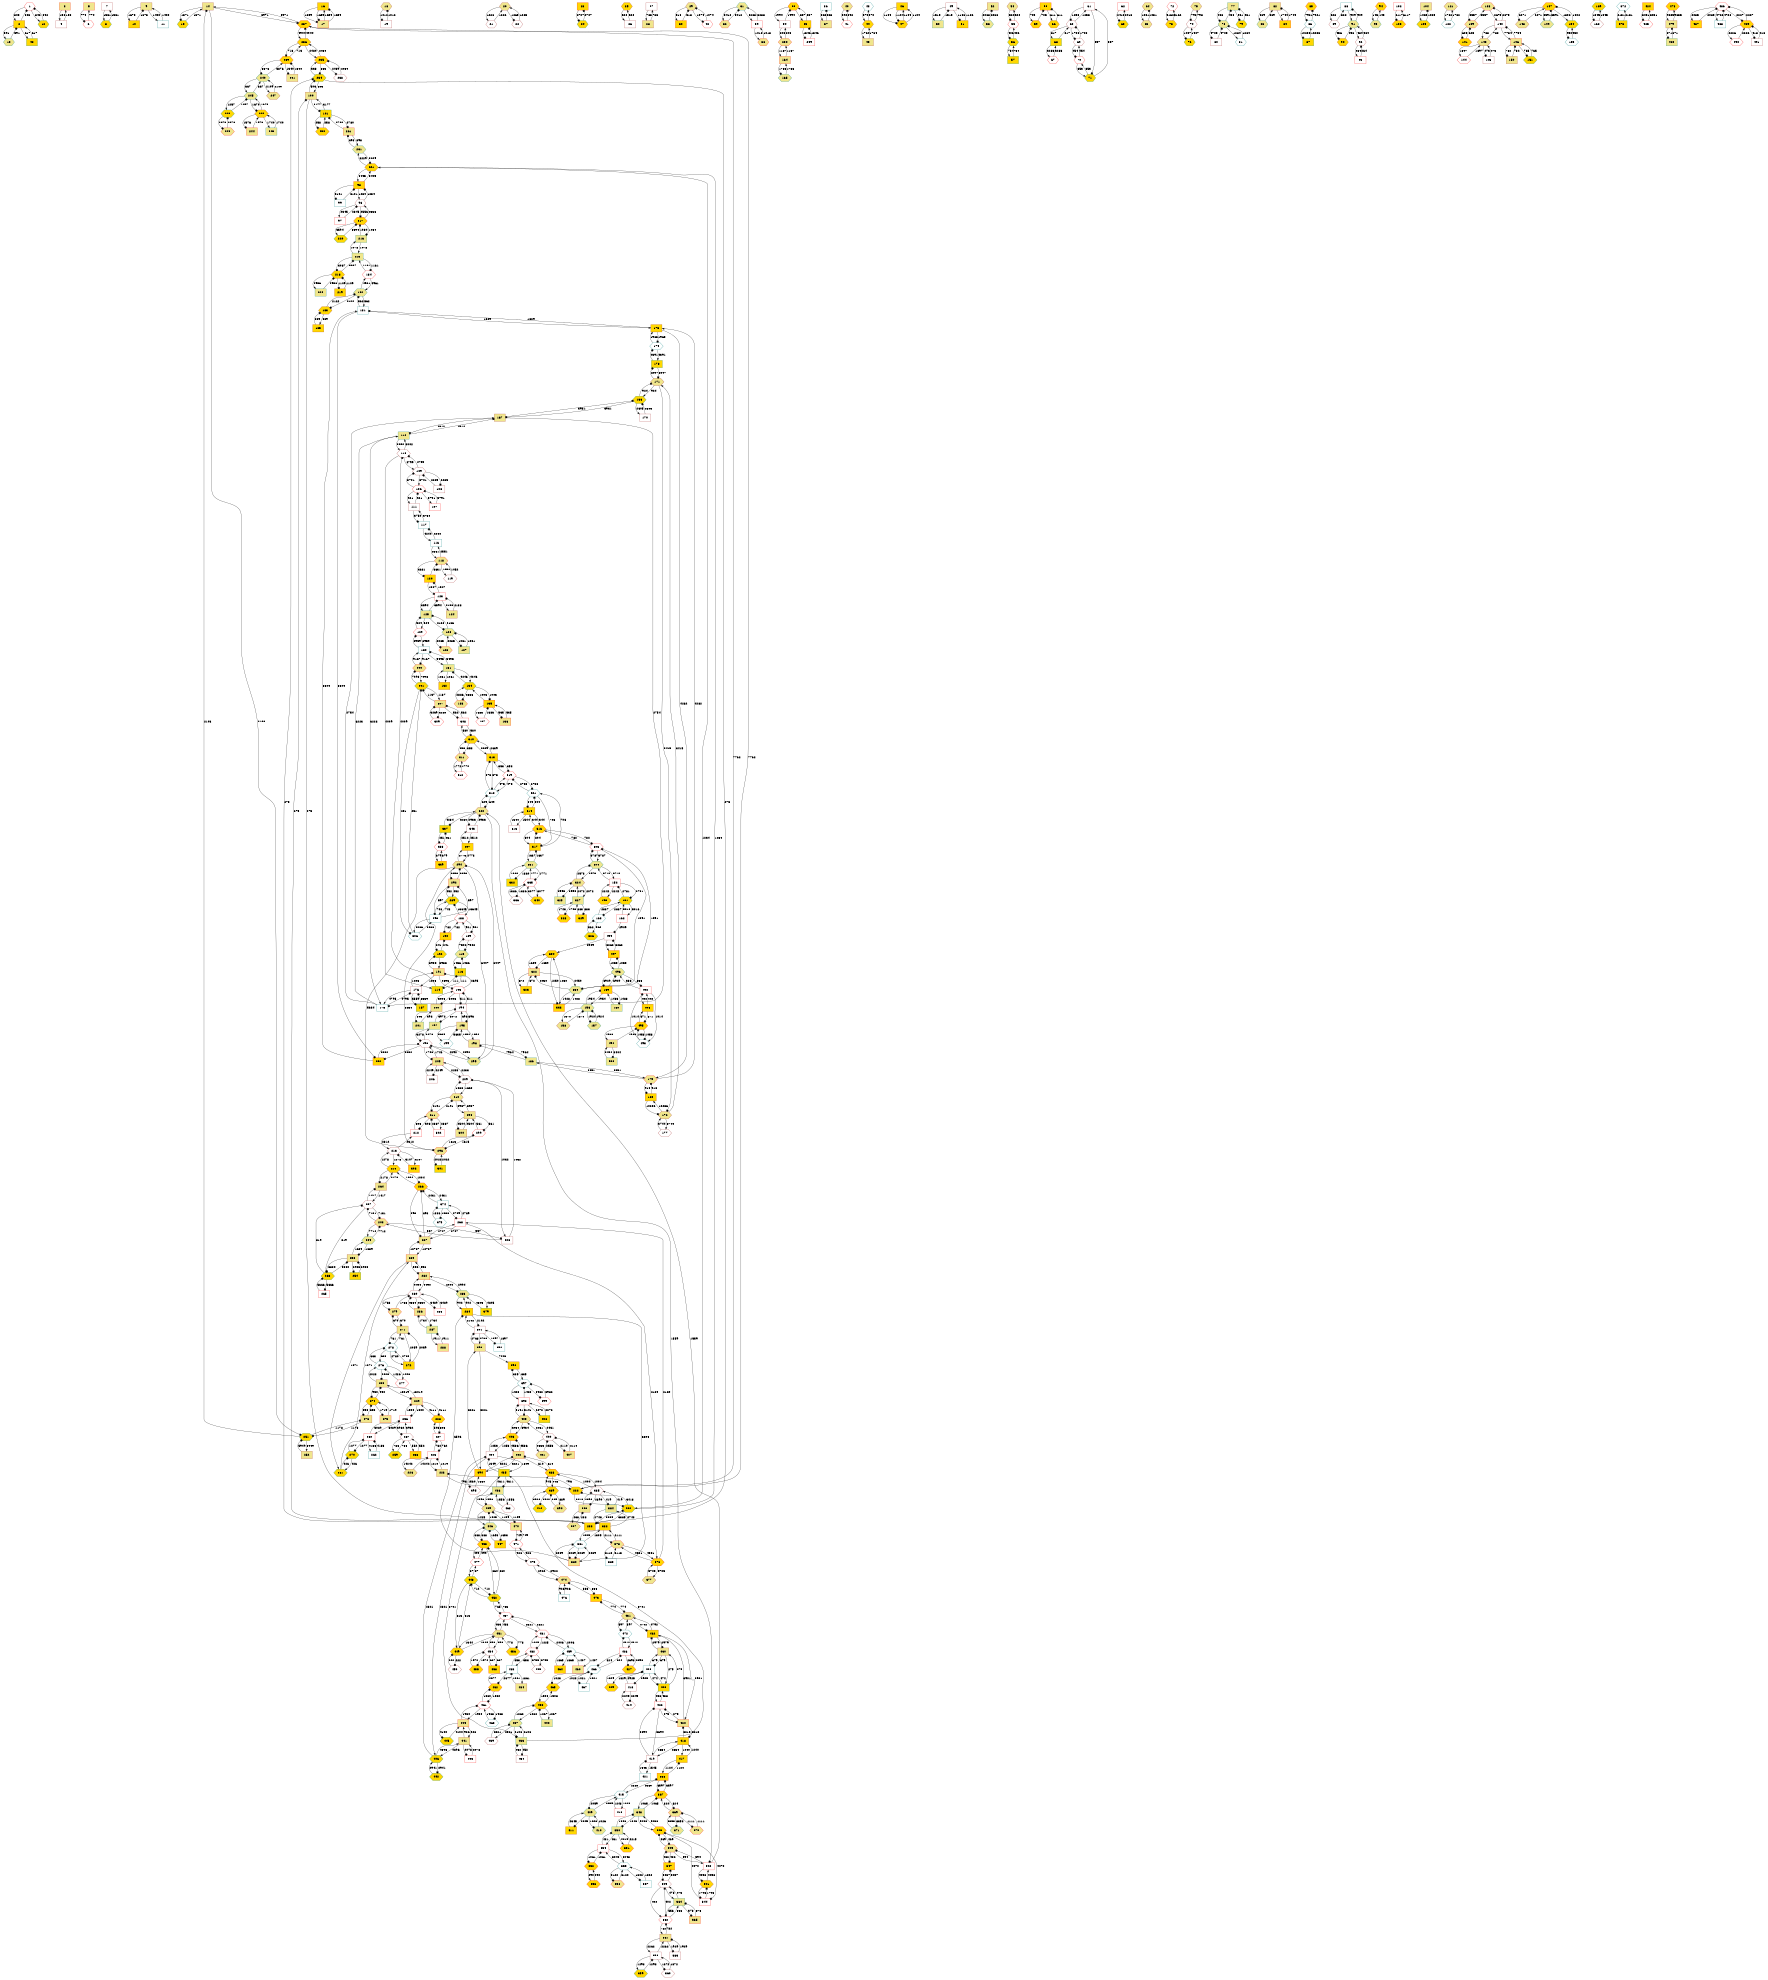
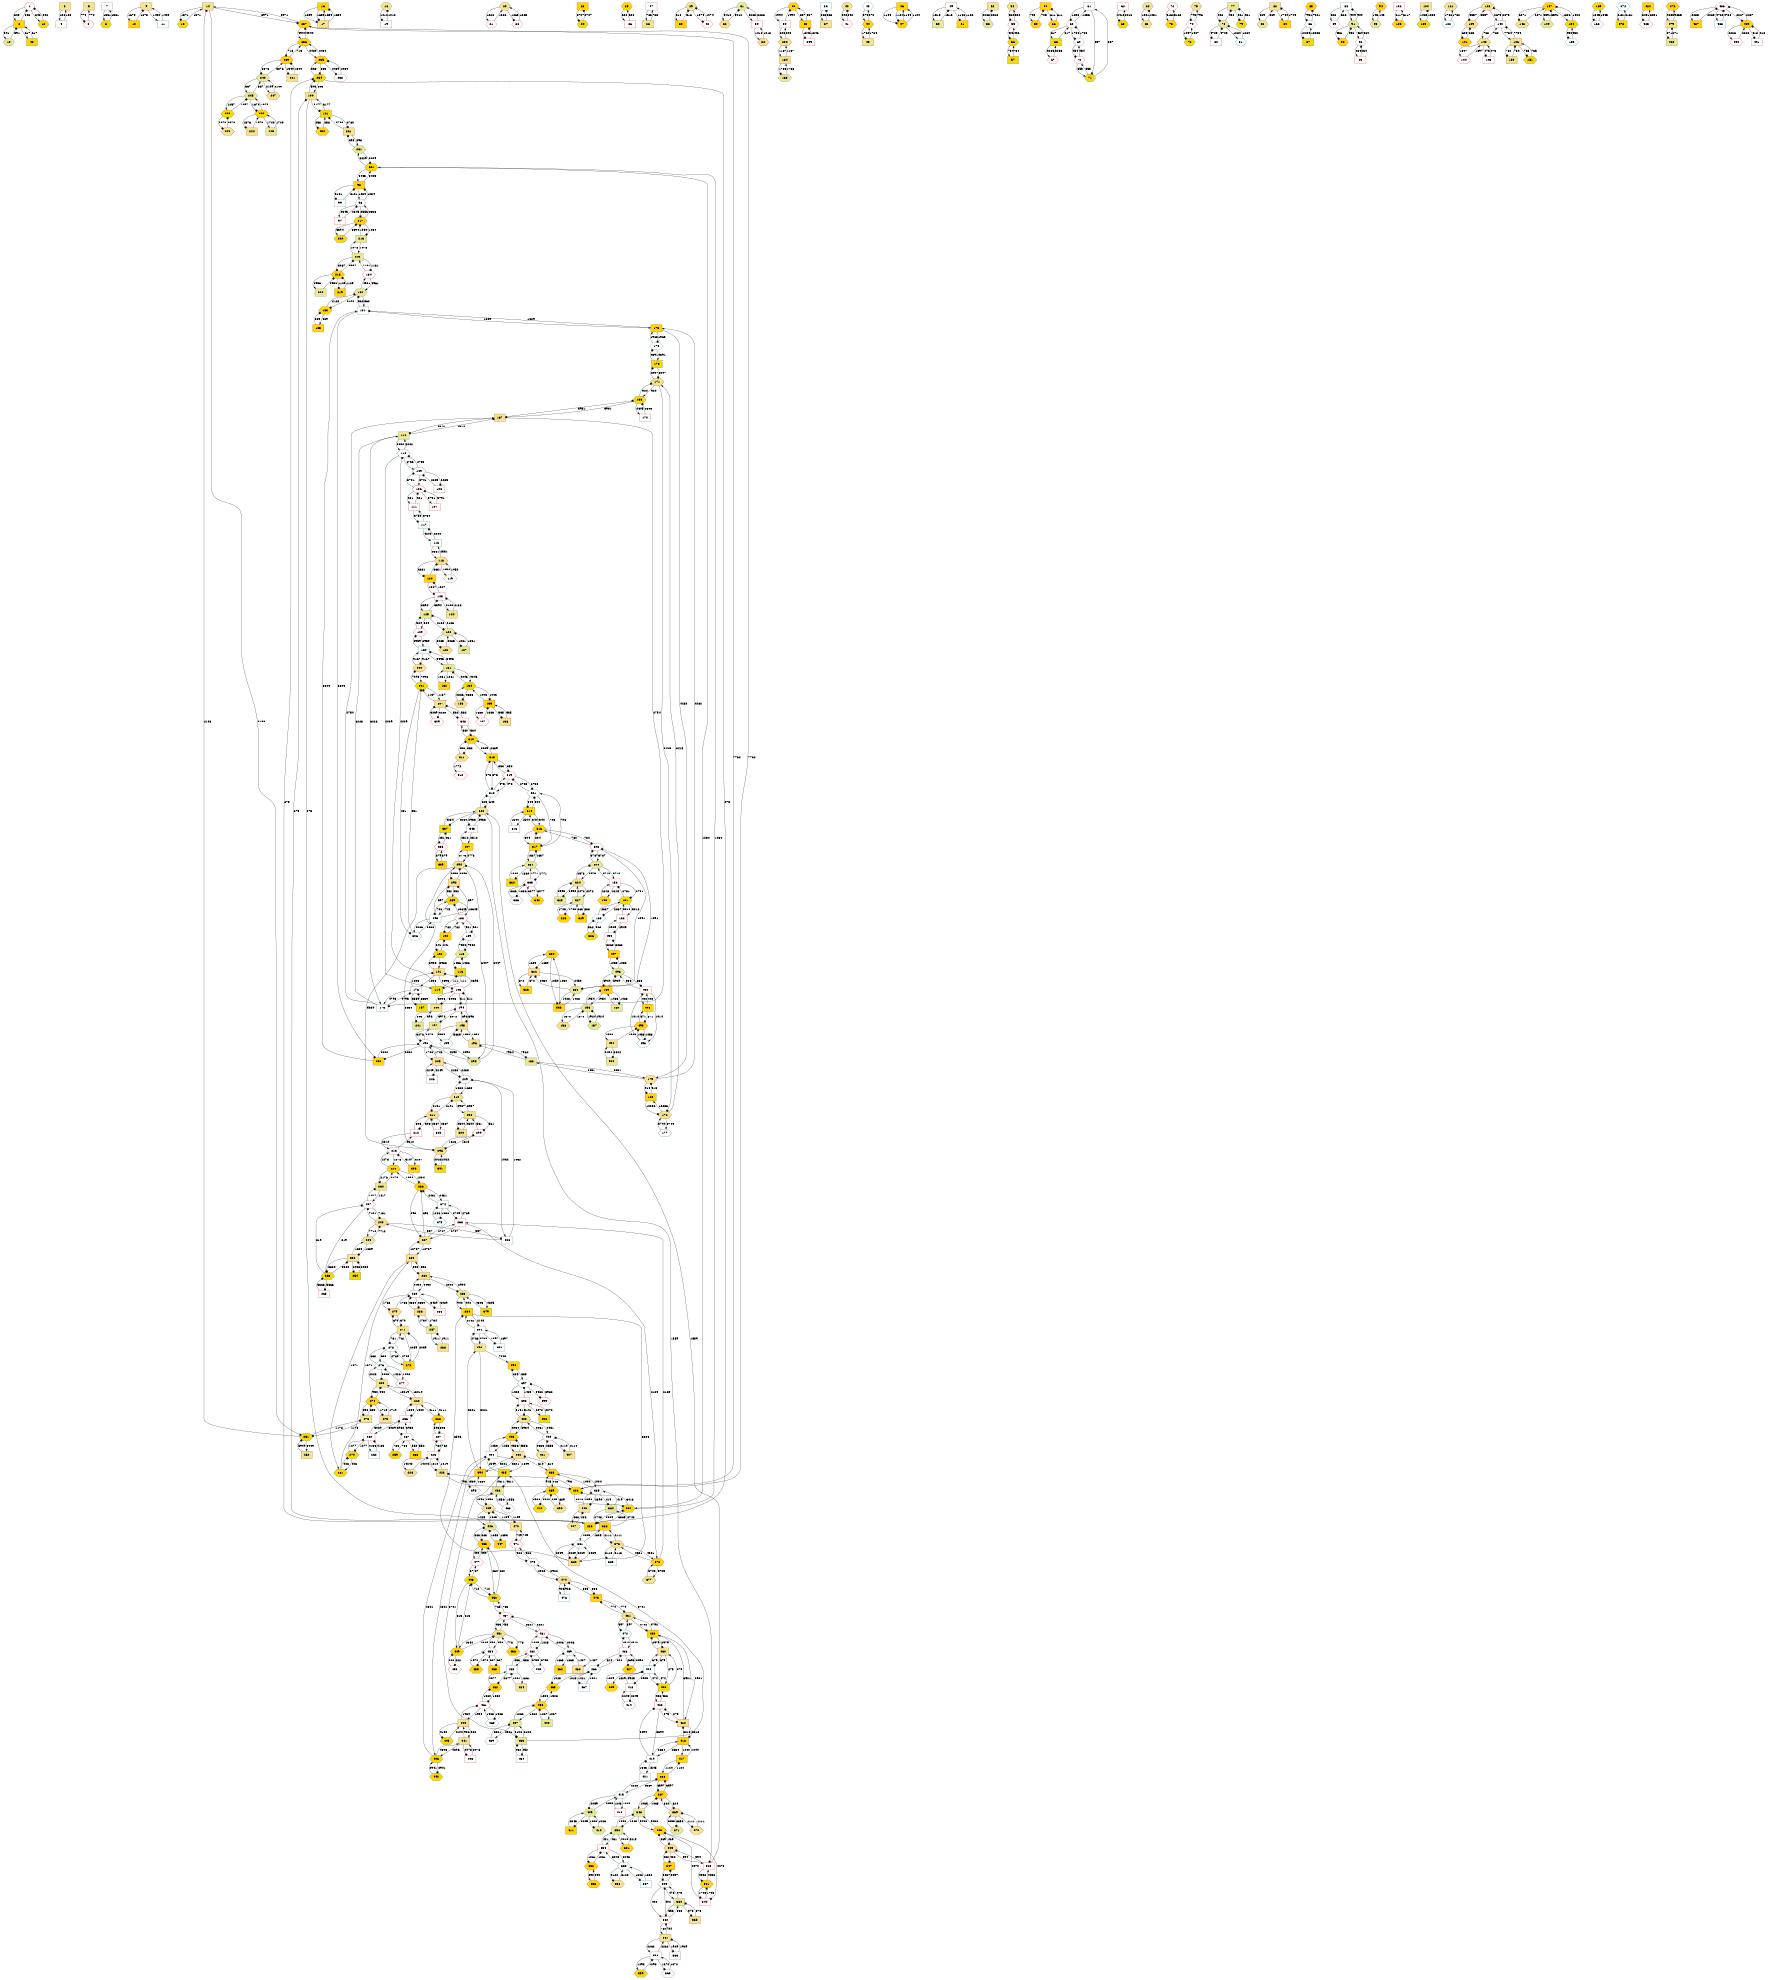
(462, 767) -> none
(582, 946) -> (609, 926)
